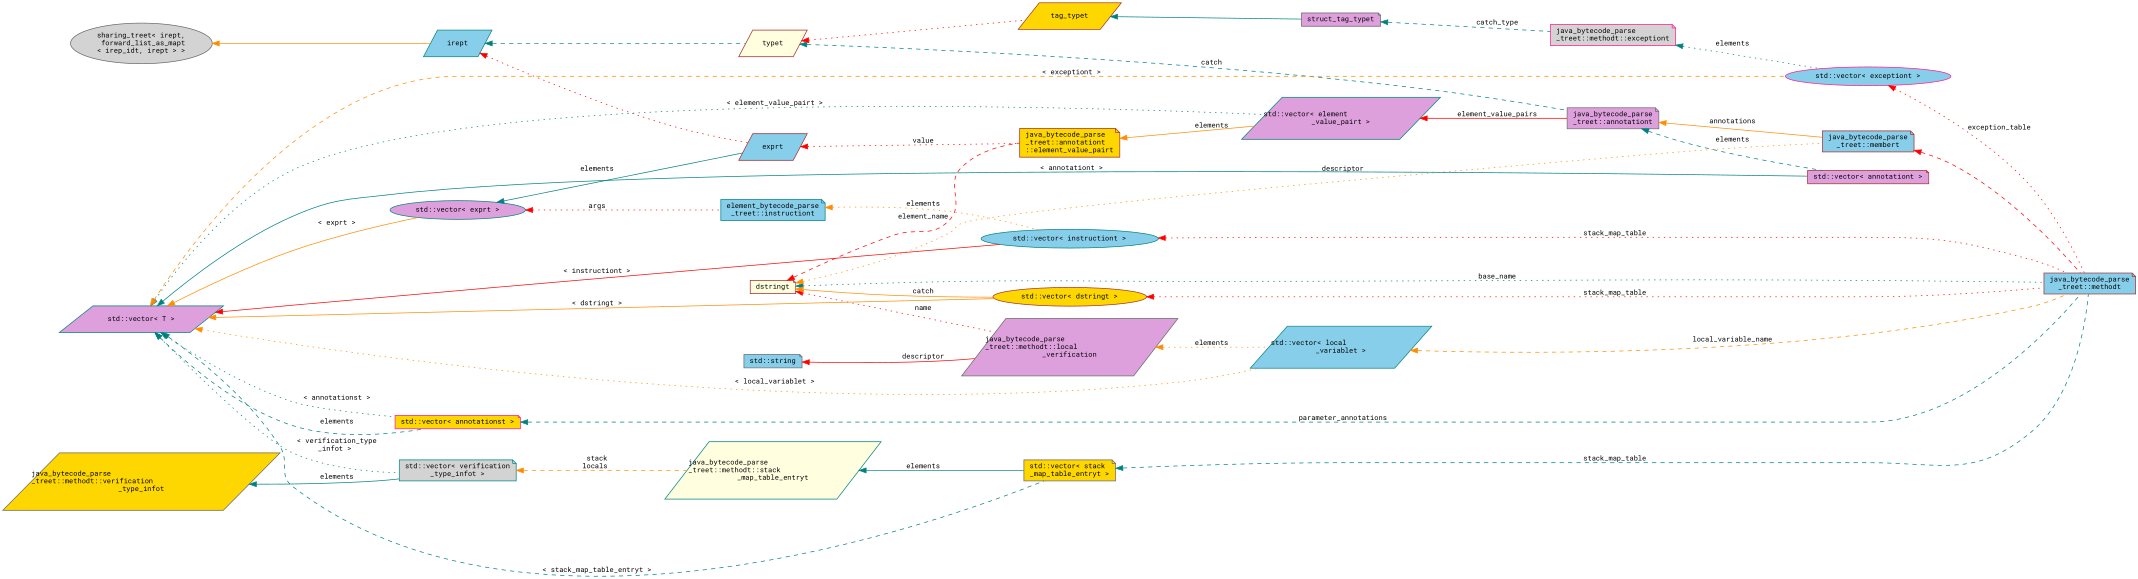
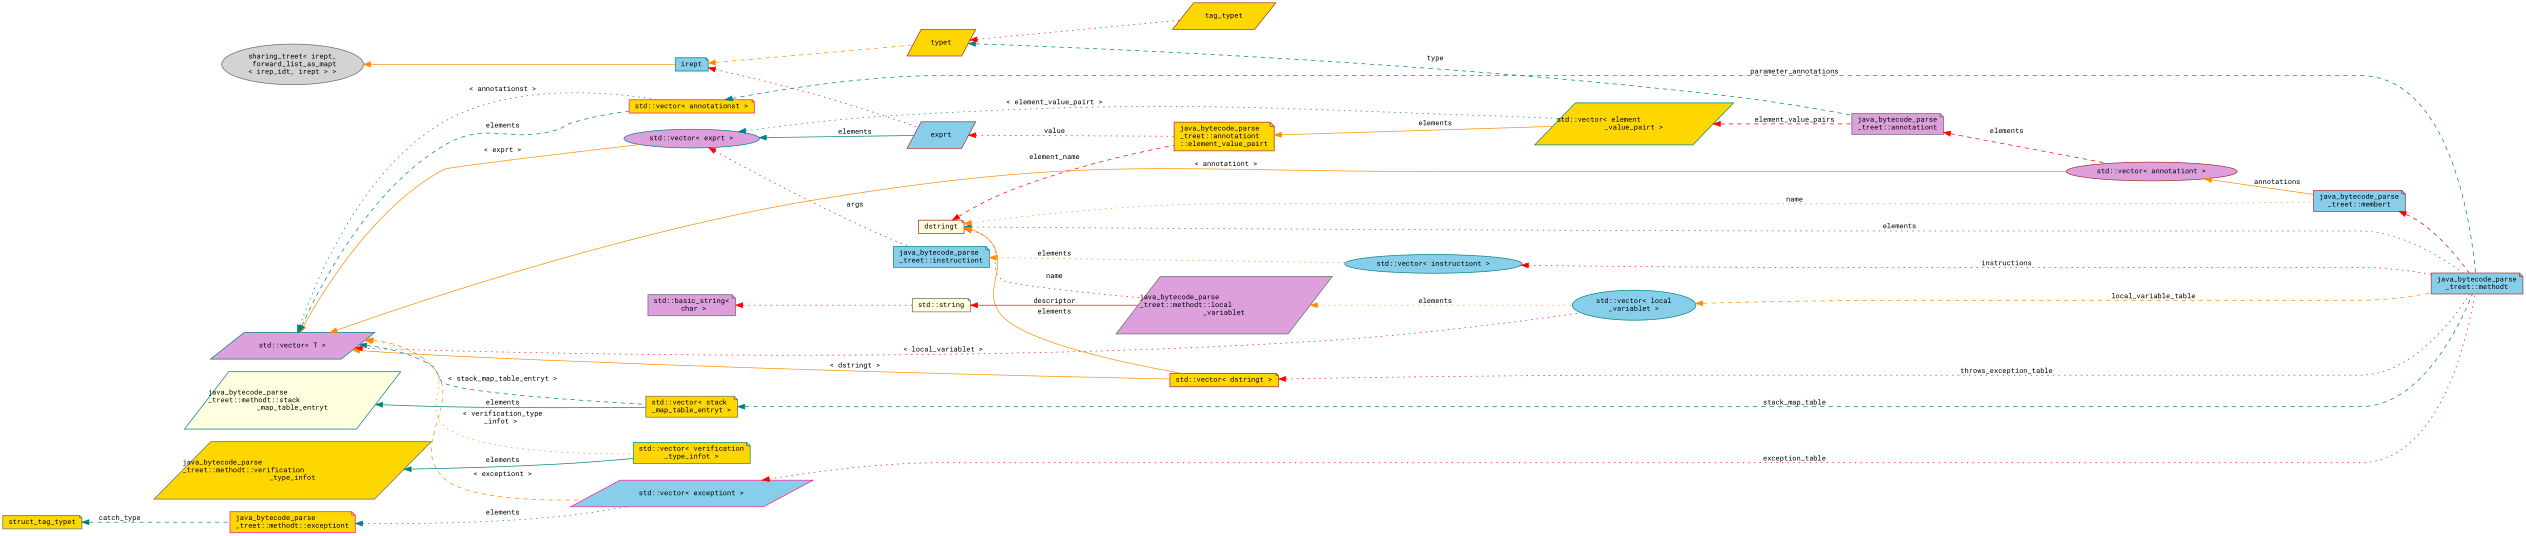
(1209, 18) -> none
(1341, 20) -> (42, 522)
(1613, 35) -> (293, 522)
(458, 43) -> (692, 64)
(619, 43) -> (814, 54)
(773, 43) -> (941, 43)
(1210, 63) -> (1433, 58)
(1868, 76) -> (692, 493)
(681, 111) -> (1152, 107)
(1341, 118) -> (1634, 124)
(1497, 118) -> (1786, 124)
(1744, 130) -> (2262, 187)
(1735, 154) -> (2029, 149)
(1341, 169) -> (1793, 200)
(971, 173) -> (1192, 169)
(1868, 177) -> (2152, 172)
(773, 210) -> (941, 257)
(1613, 233) -> (2005, 264)
(611, 277) -> none
(1495, 277) -> (1898, 226)
(921, 292) -> (1053, 312)
(1613, 293) -> (2005, 371)
(1070, 297) -> (1224, 380)
none -> (692, 305)
(1731, 340) -> (2152, 296)
(1070, 347) -> (1224, 305)
(1341, 347) -> (1634, 305)
(773, 361) -> (941, 305)
(730, 389) -> (973, 354)
(265, 435) -> (472, 439)
(458, 470) -> (692, 453)
(605, 470) -> none
